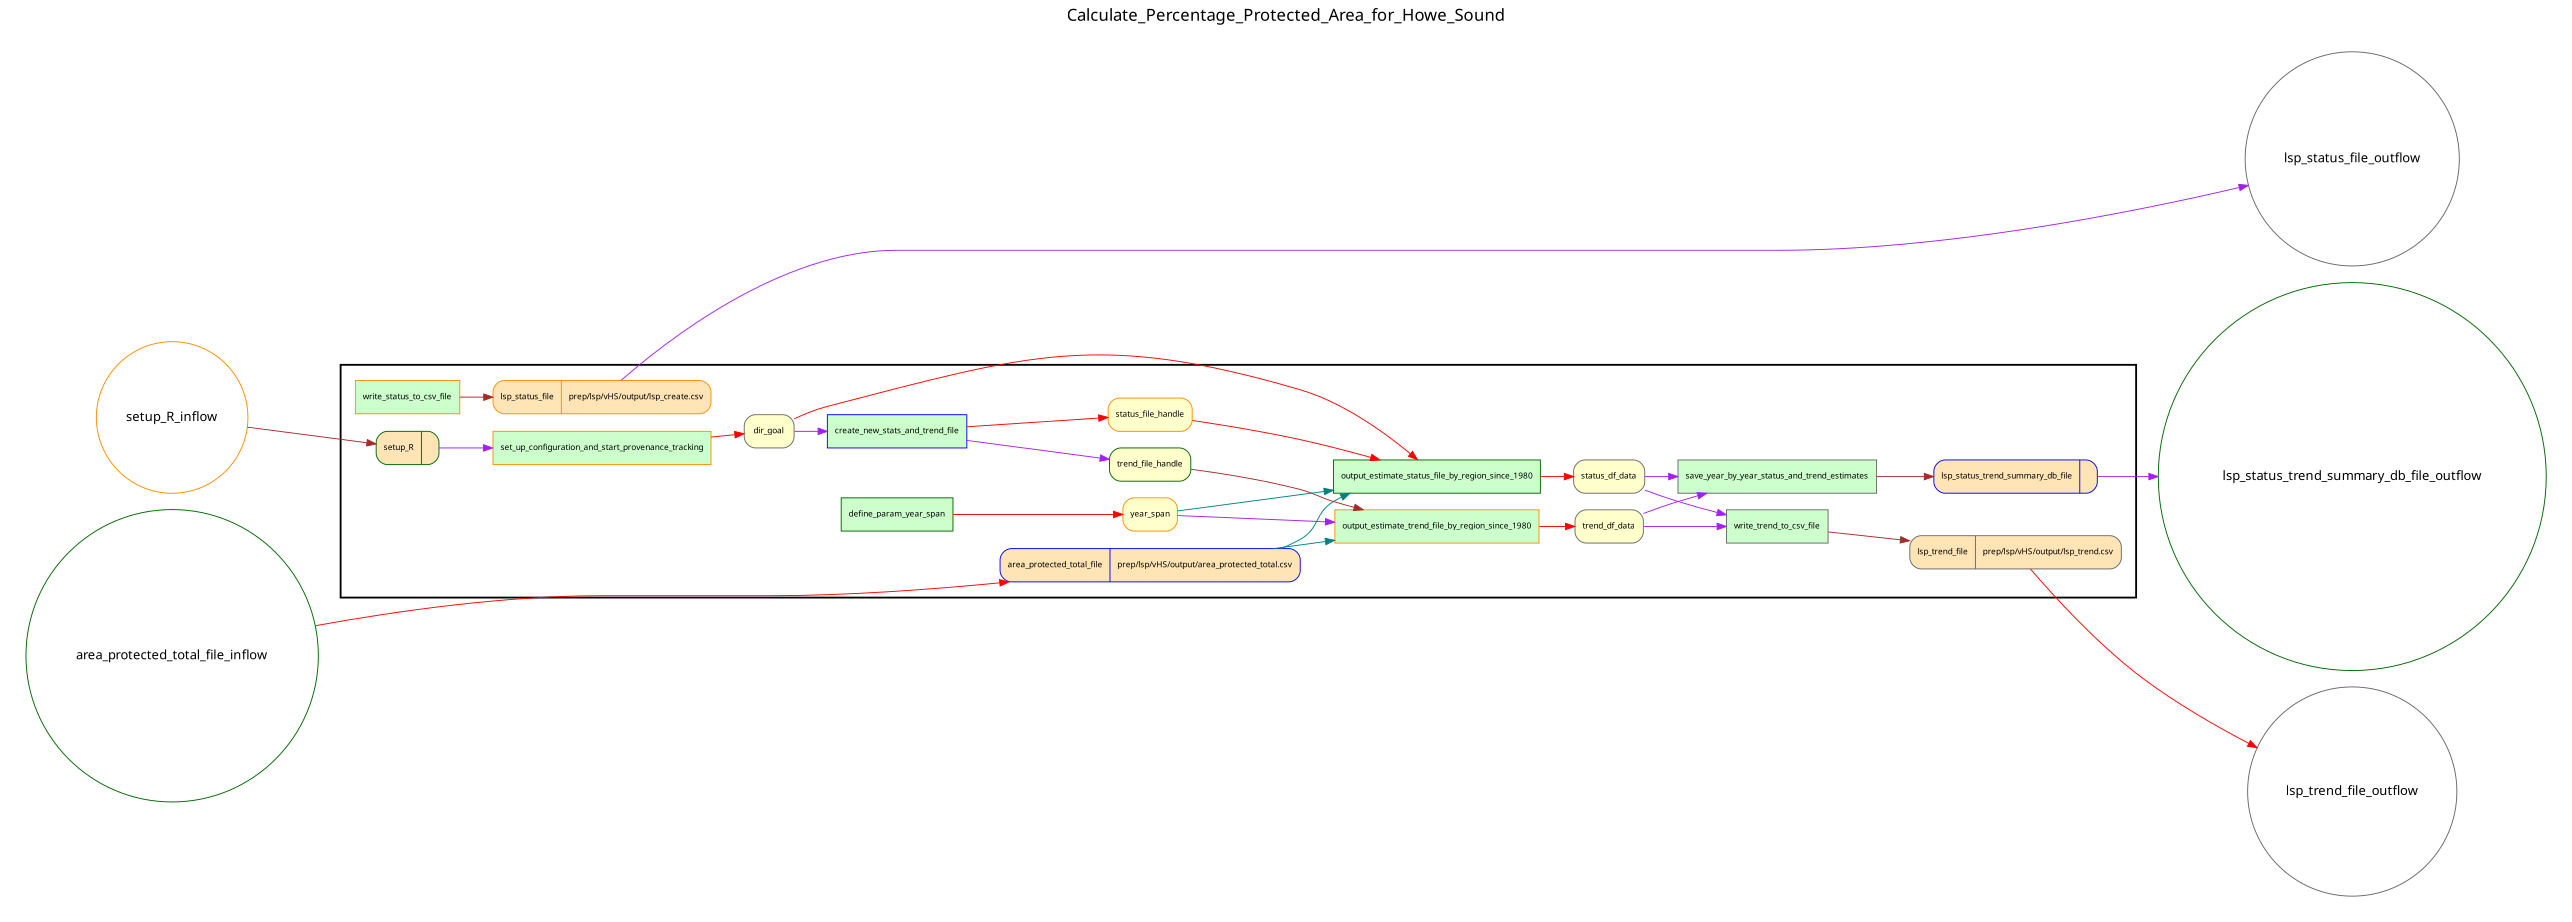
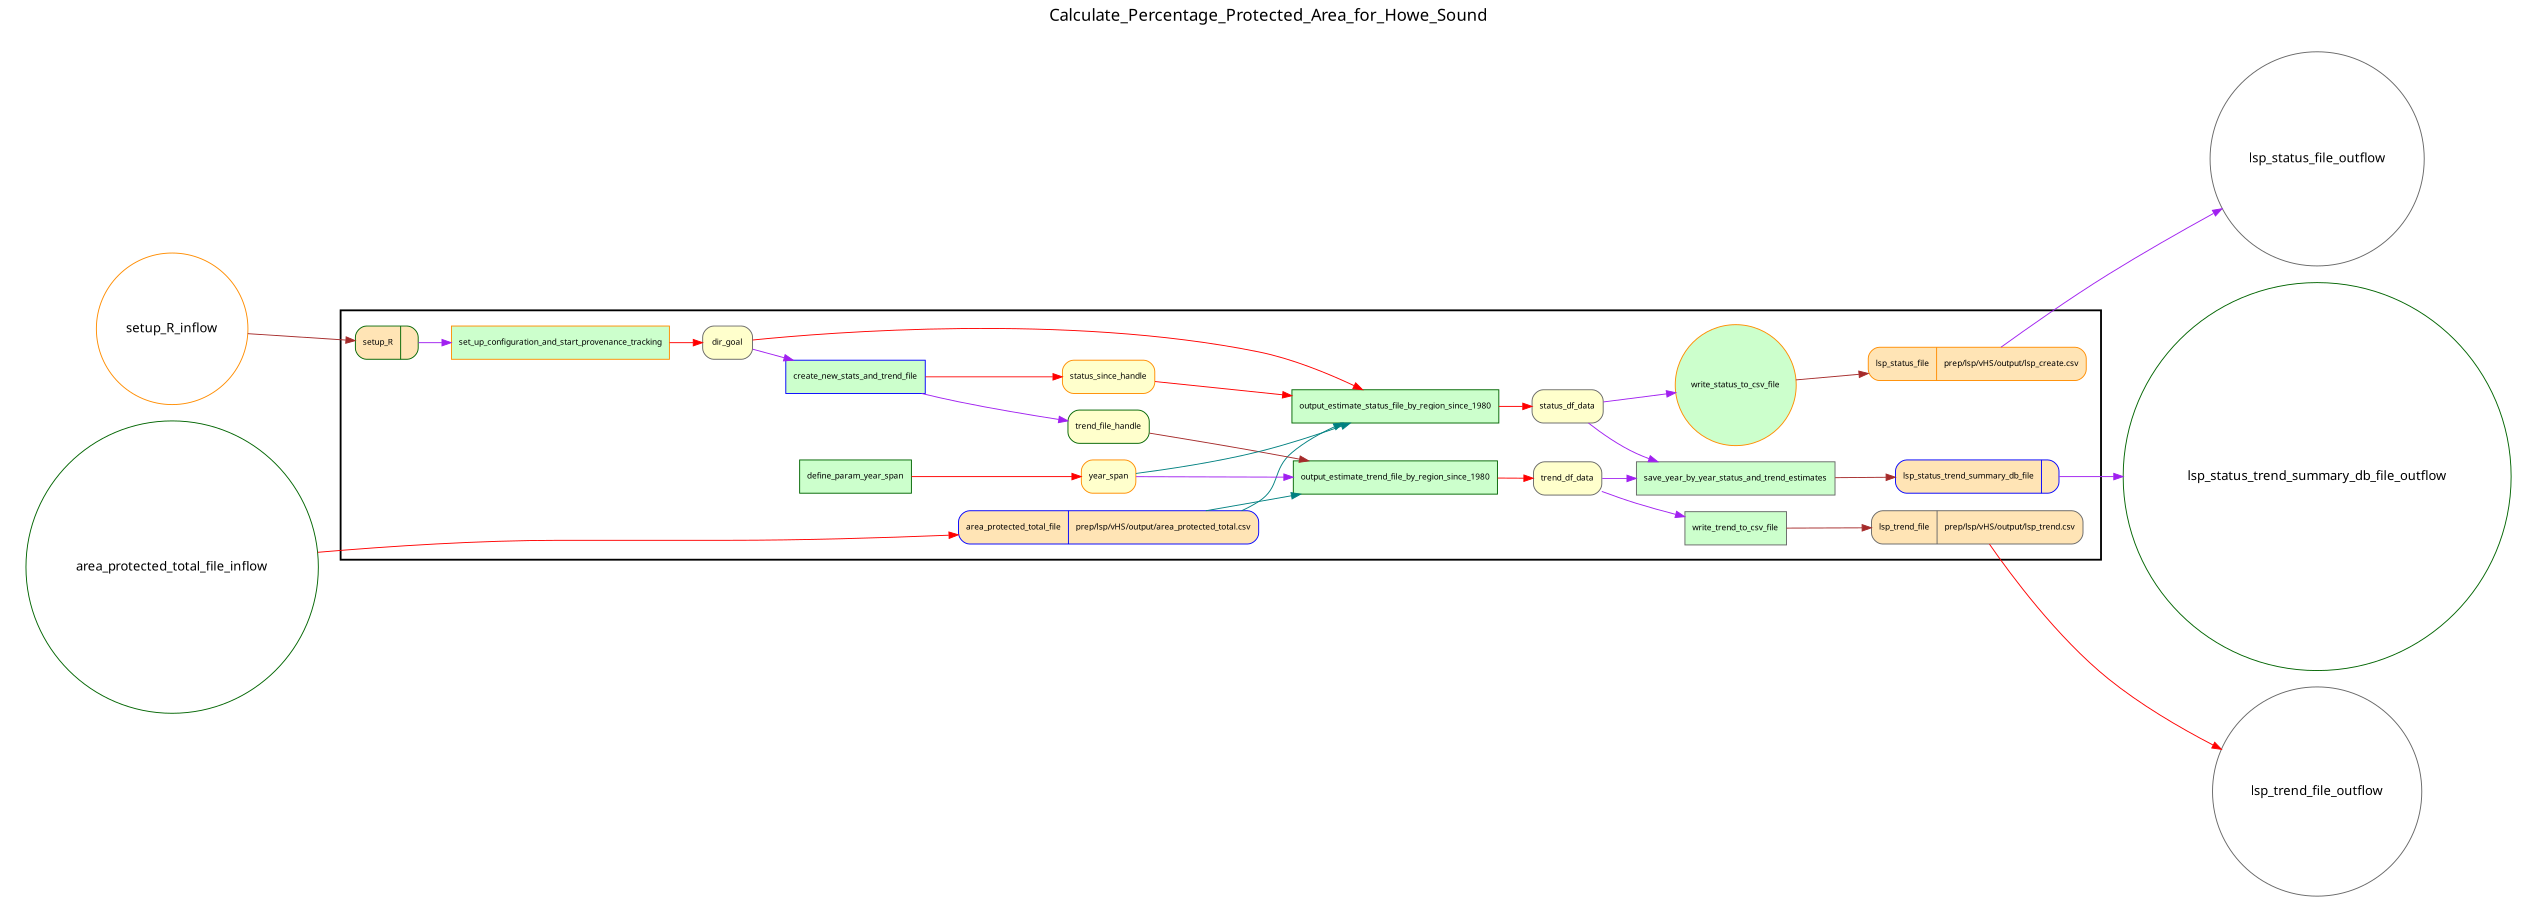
(408, 397) -> (1736, 385)
(1150, 415) -> (1109, 377)
(1688, 504) -> (1635, 398)
(1437, 526) -> (1395, 478)
